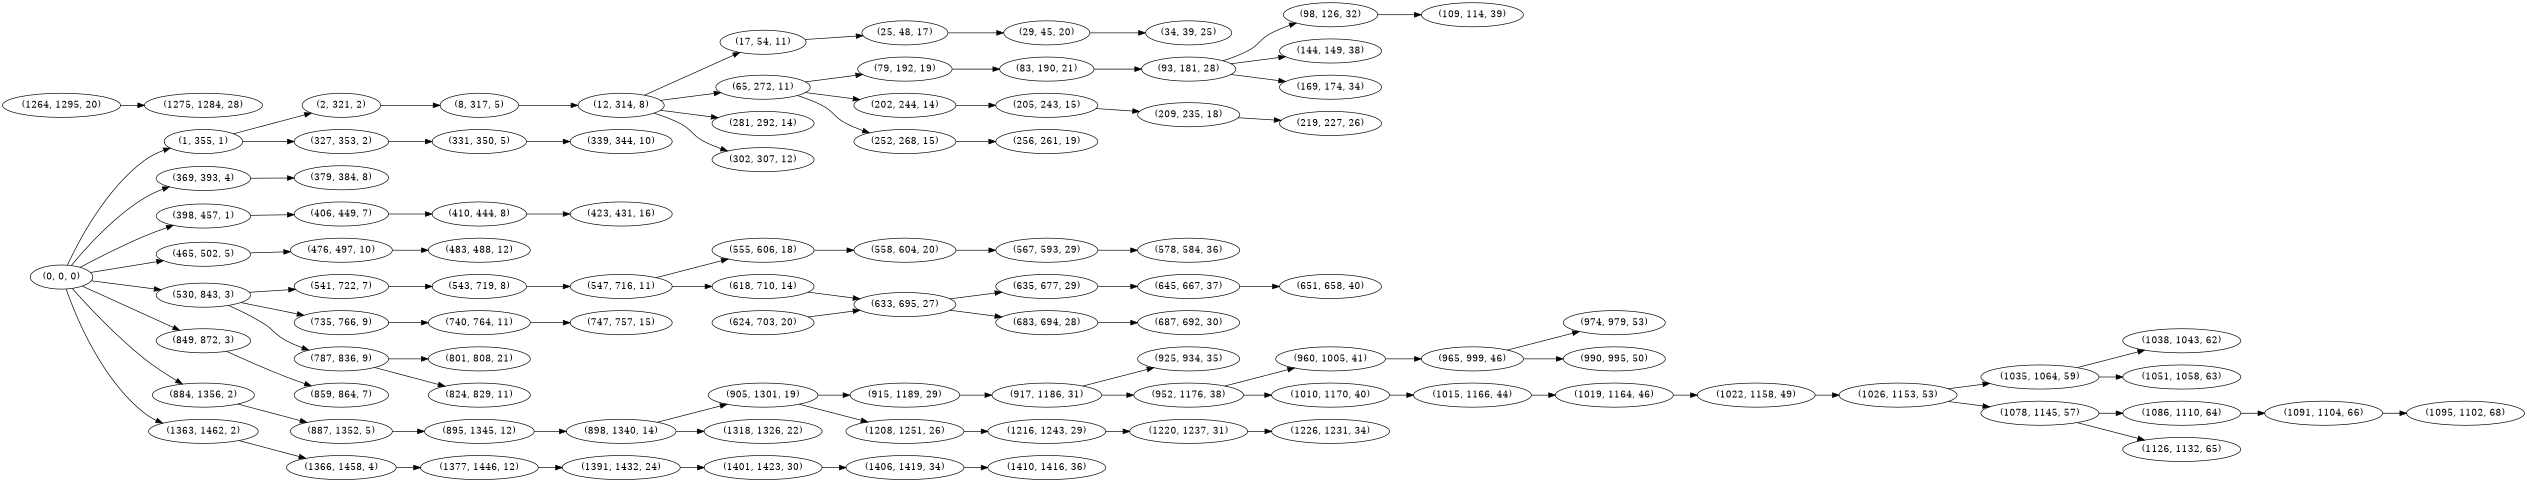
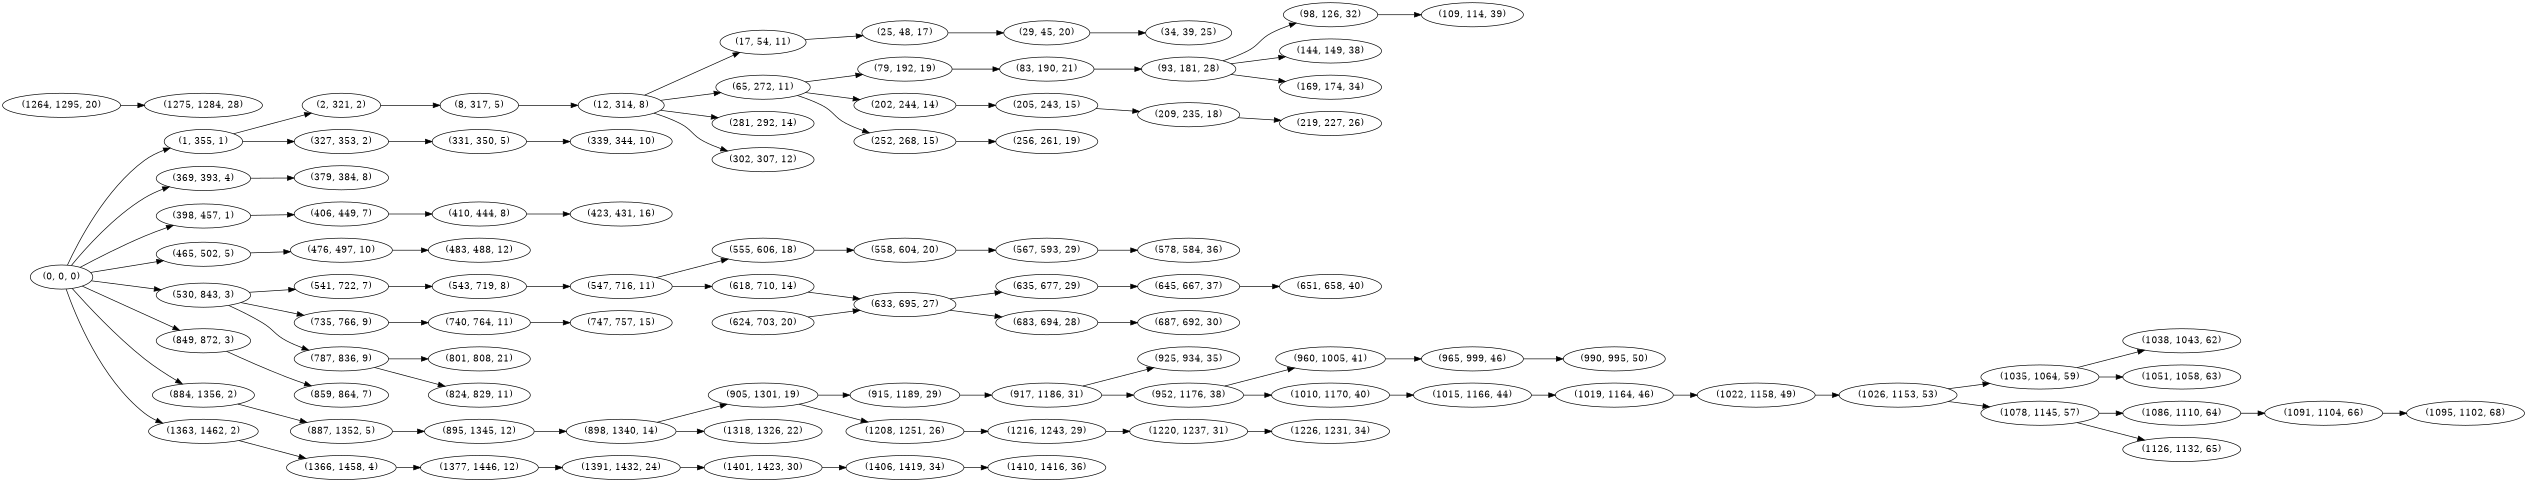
(1614, 323) -> none
